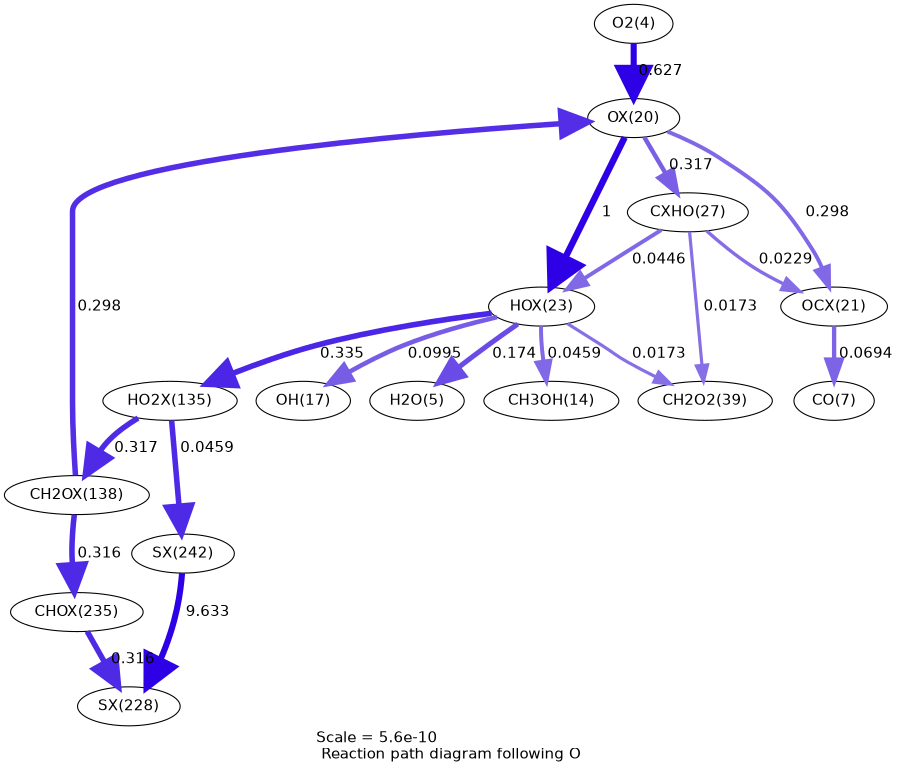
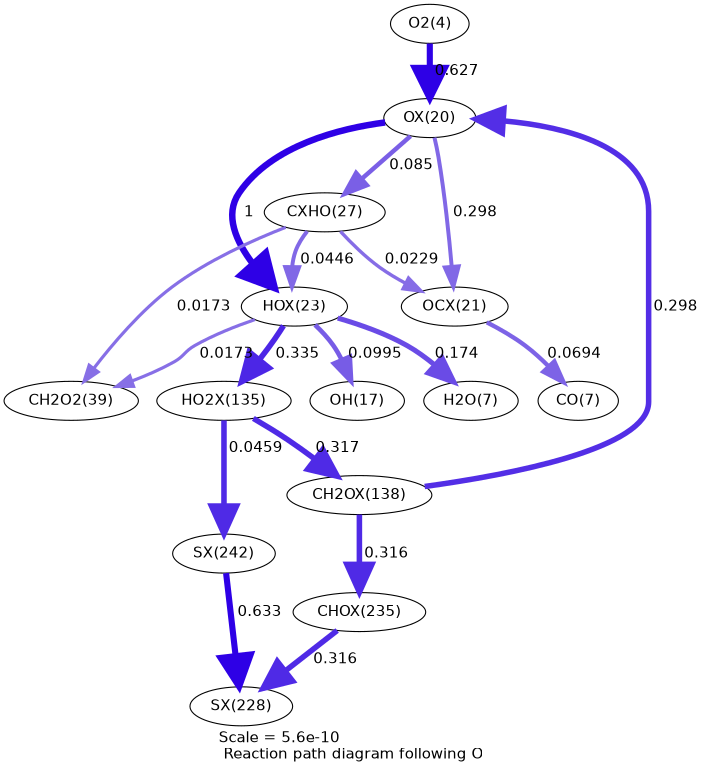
(689, 165) -> (409, 165)
(417, 401) -> (471, 401)
(551, 401) -> none
(206, 612) -> (258, 612)
